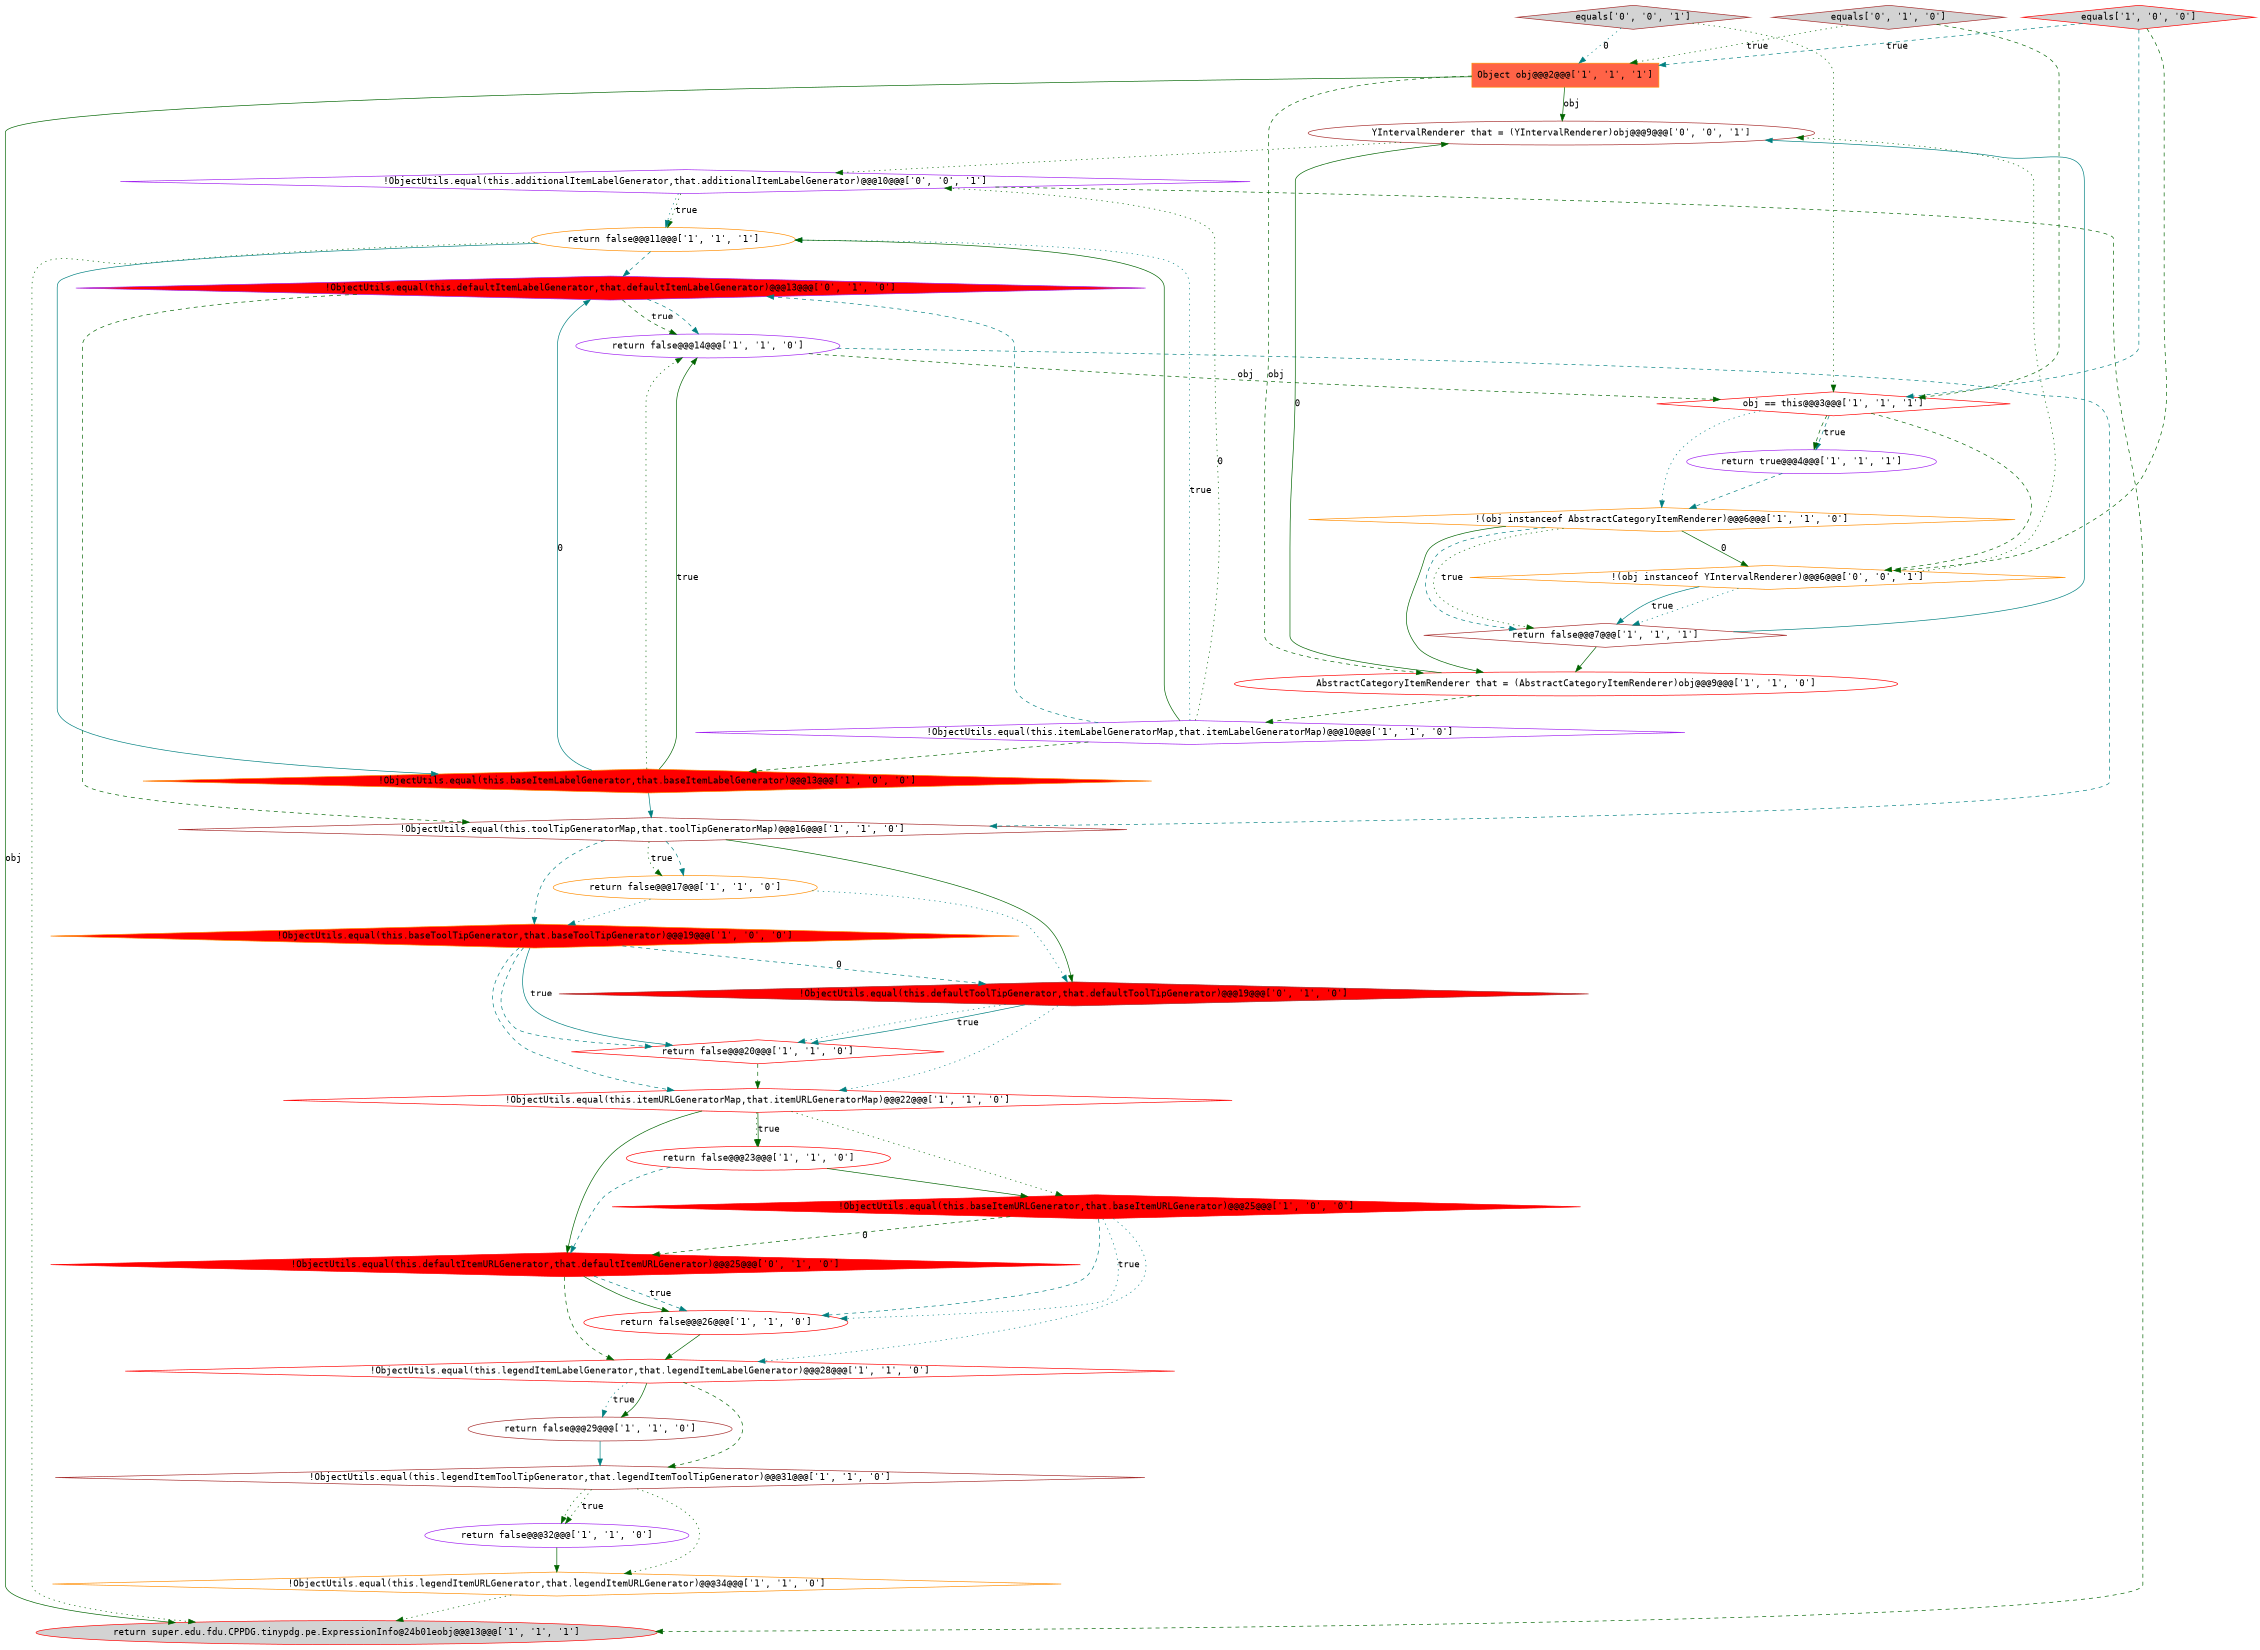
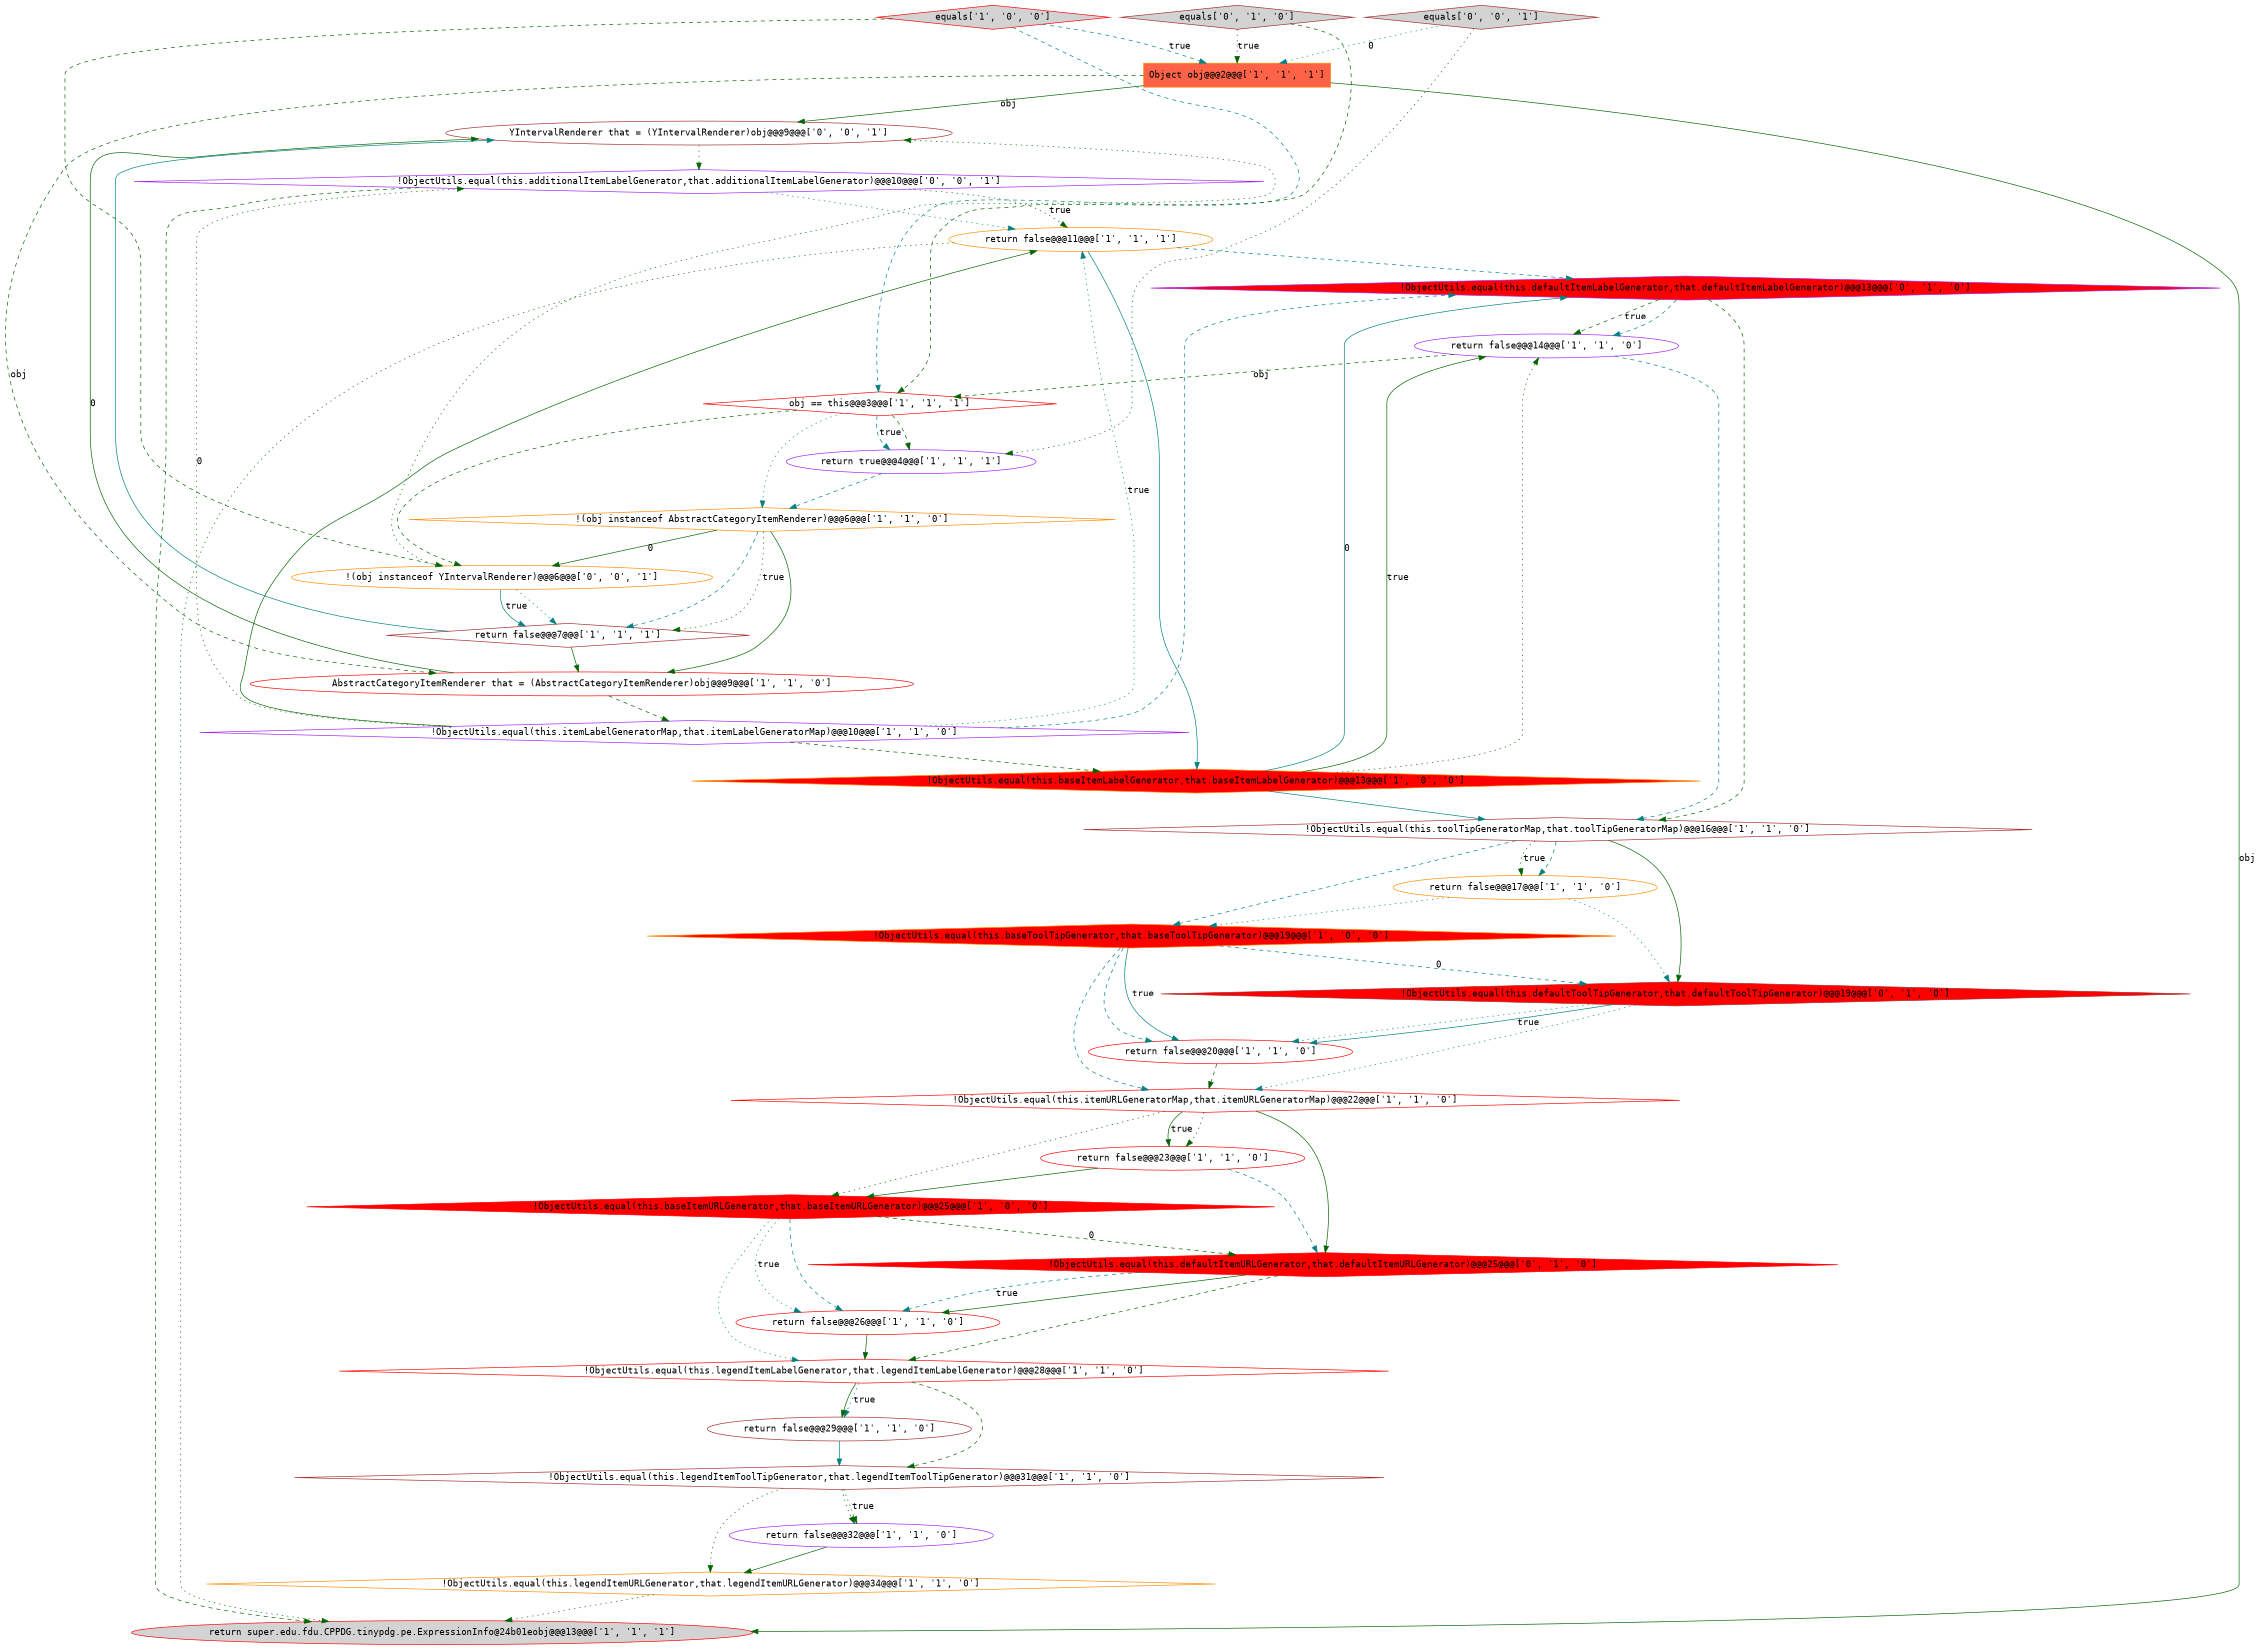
(1834, 151) -> (1233, 245)
(1768, 577) -> (502, 577)
(758, 1052) -> (1221, 1052)
